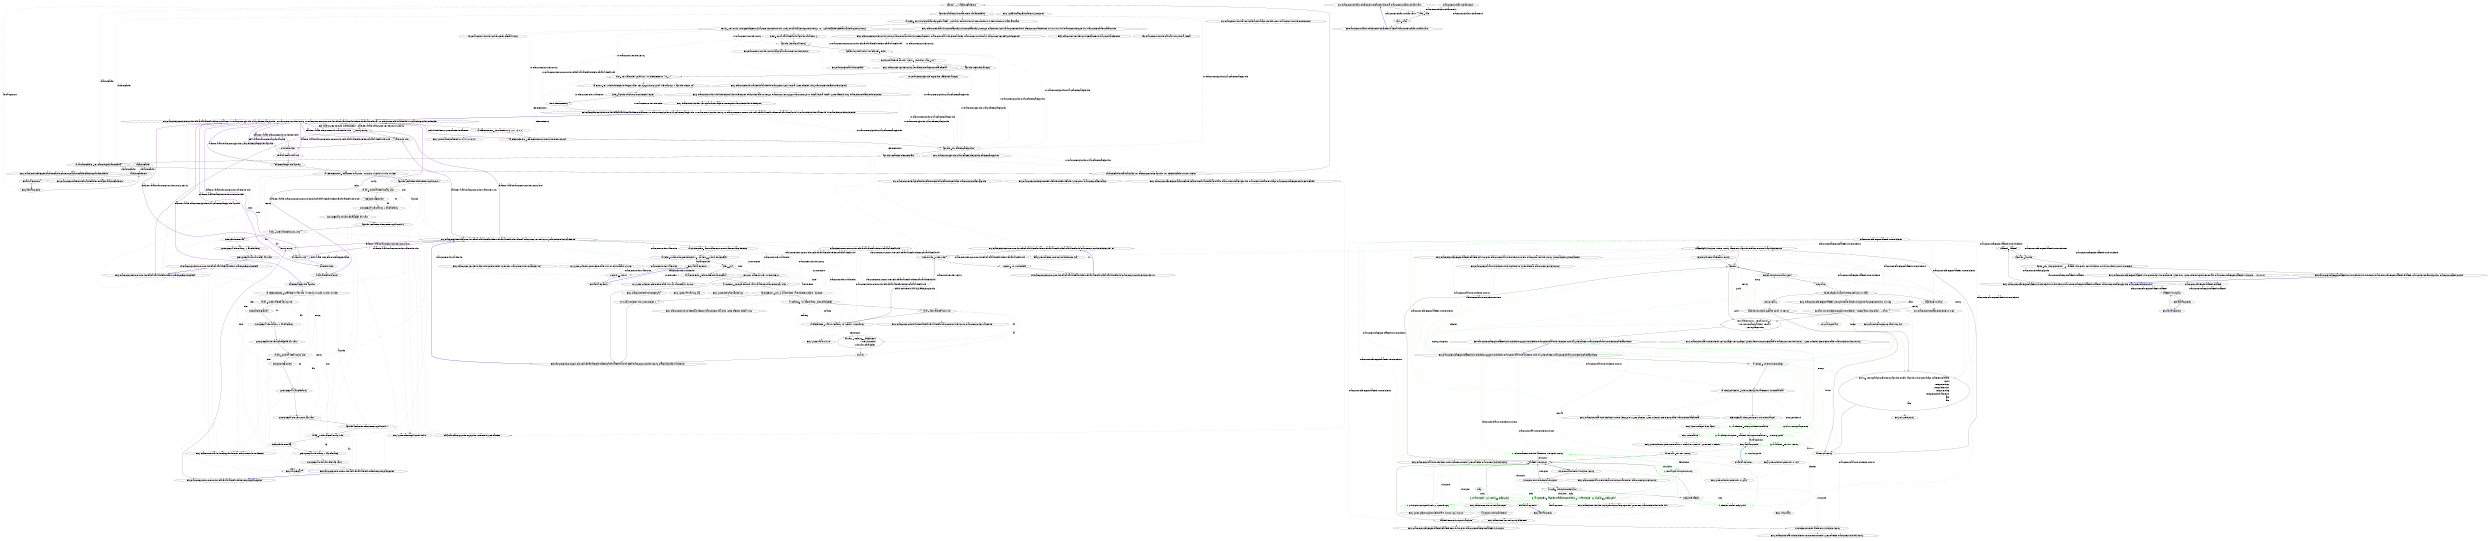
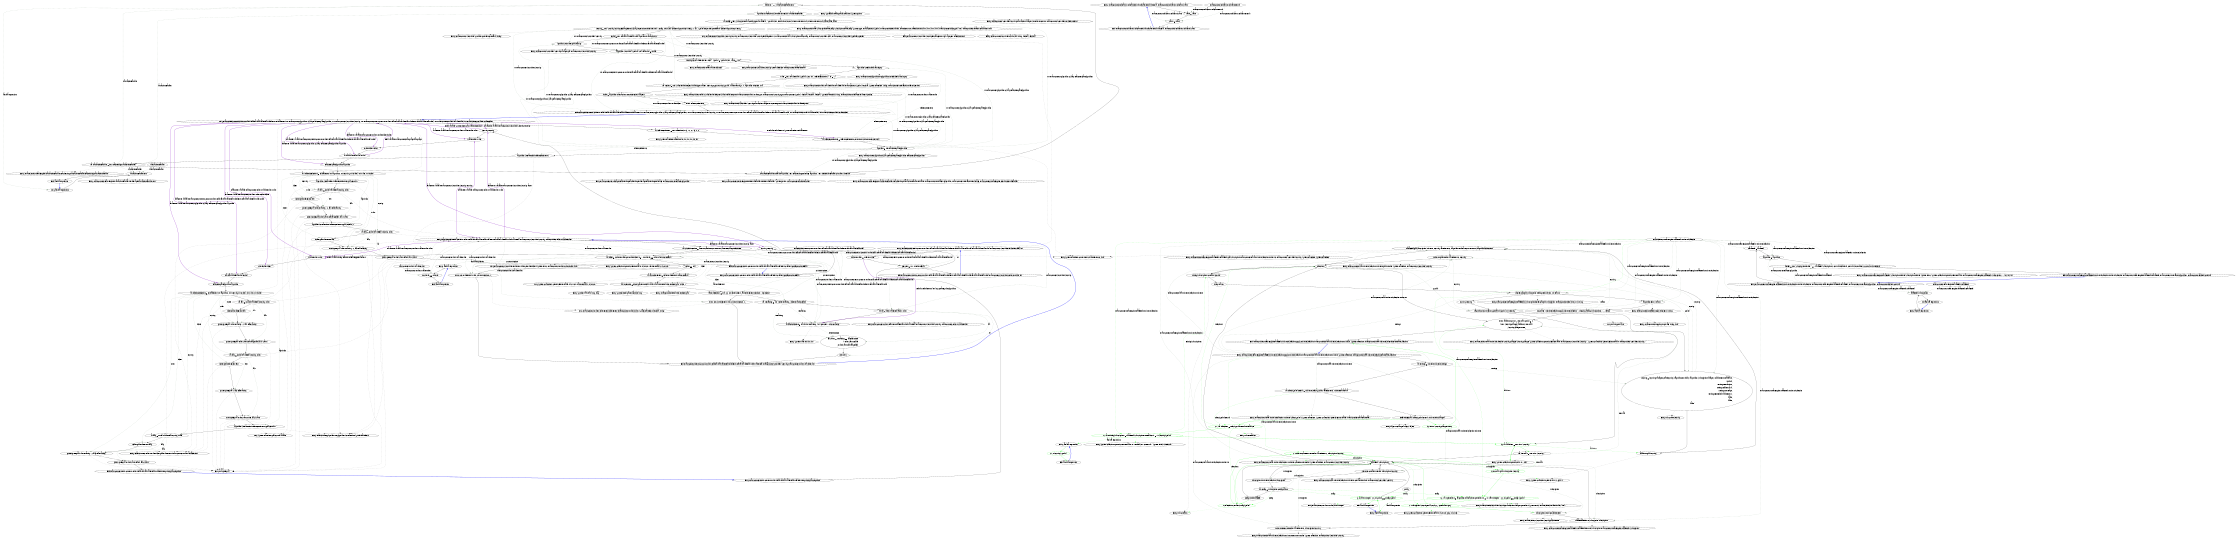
(1895, 351) -> (1659, 358)
(1784, 453) -> (1512, 453)
(1684, 462) -> (1540, 462)
